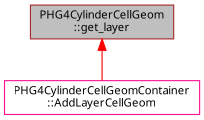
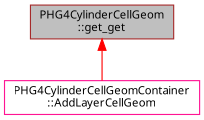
(102, 22) -> (102, 22)
